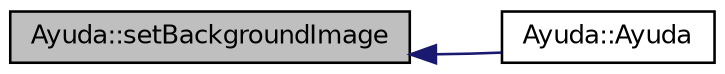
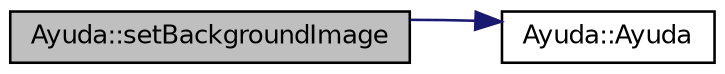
(468, 54) -> (443, 20)
